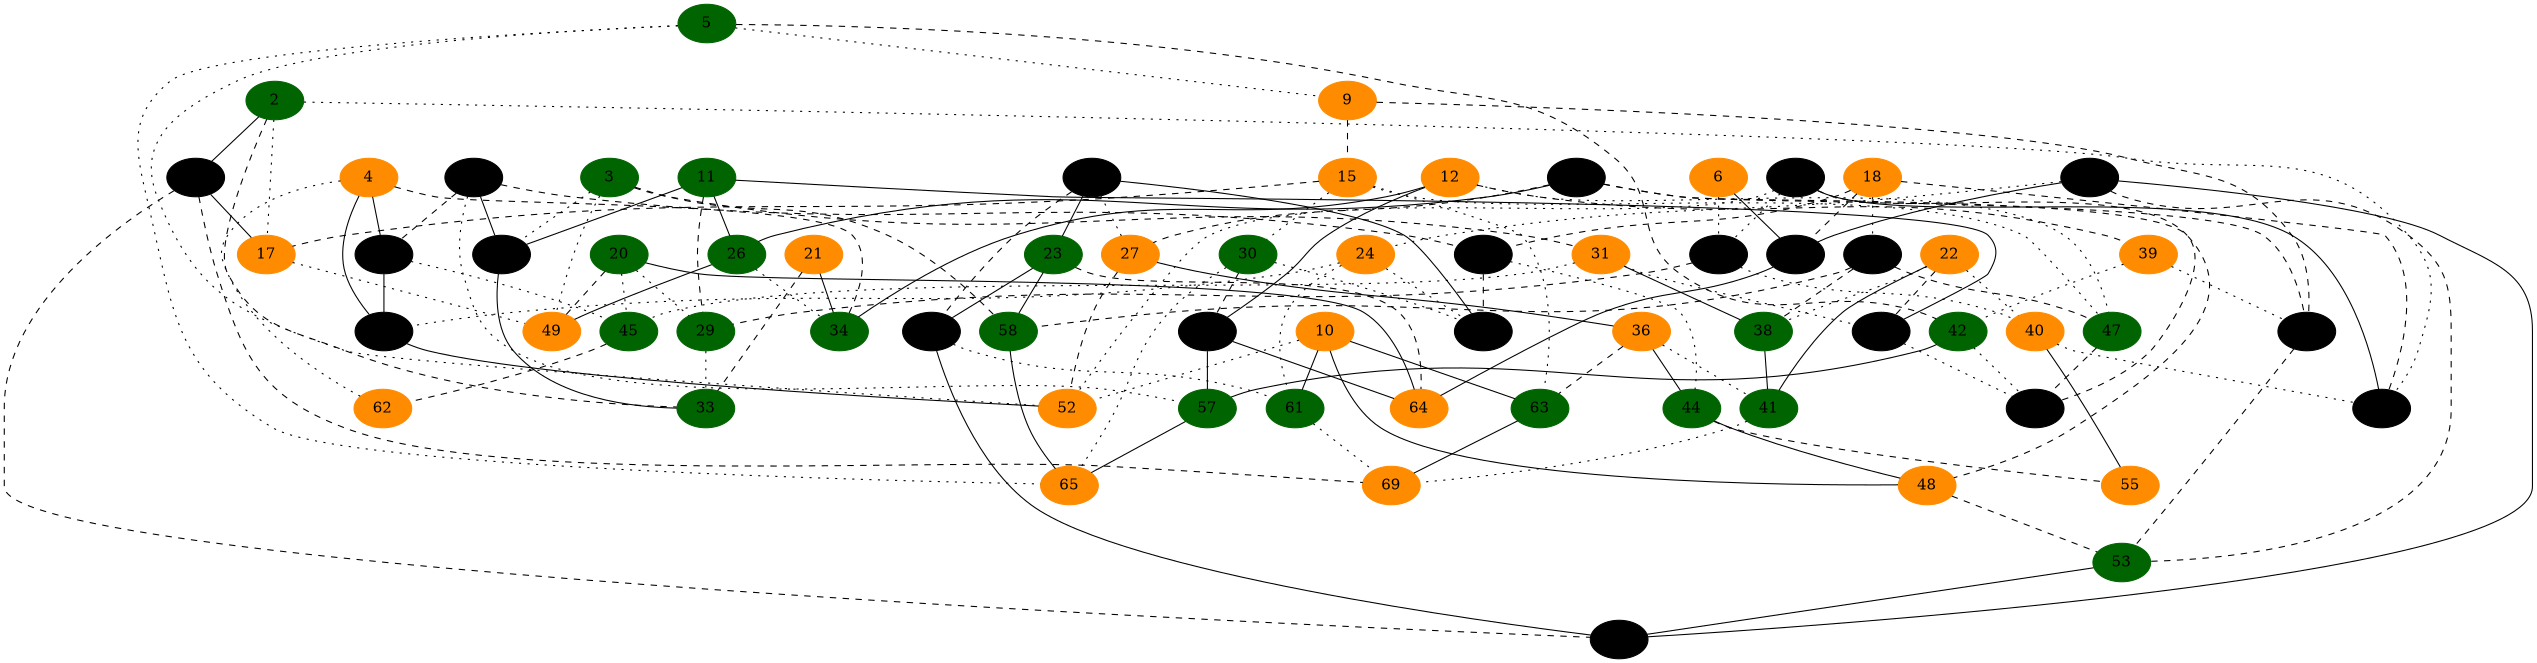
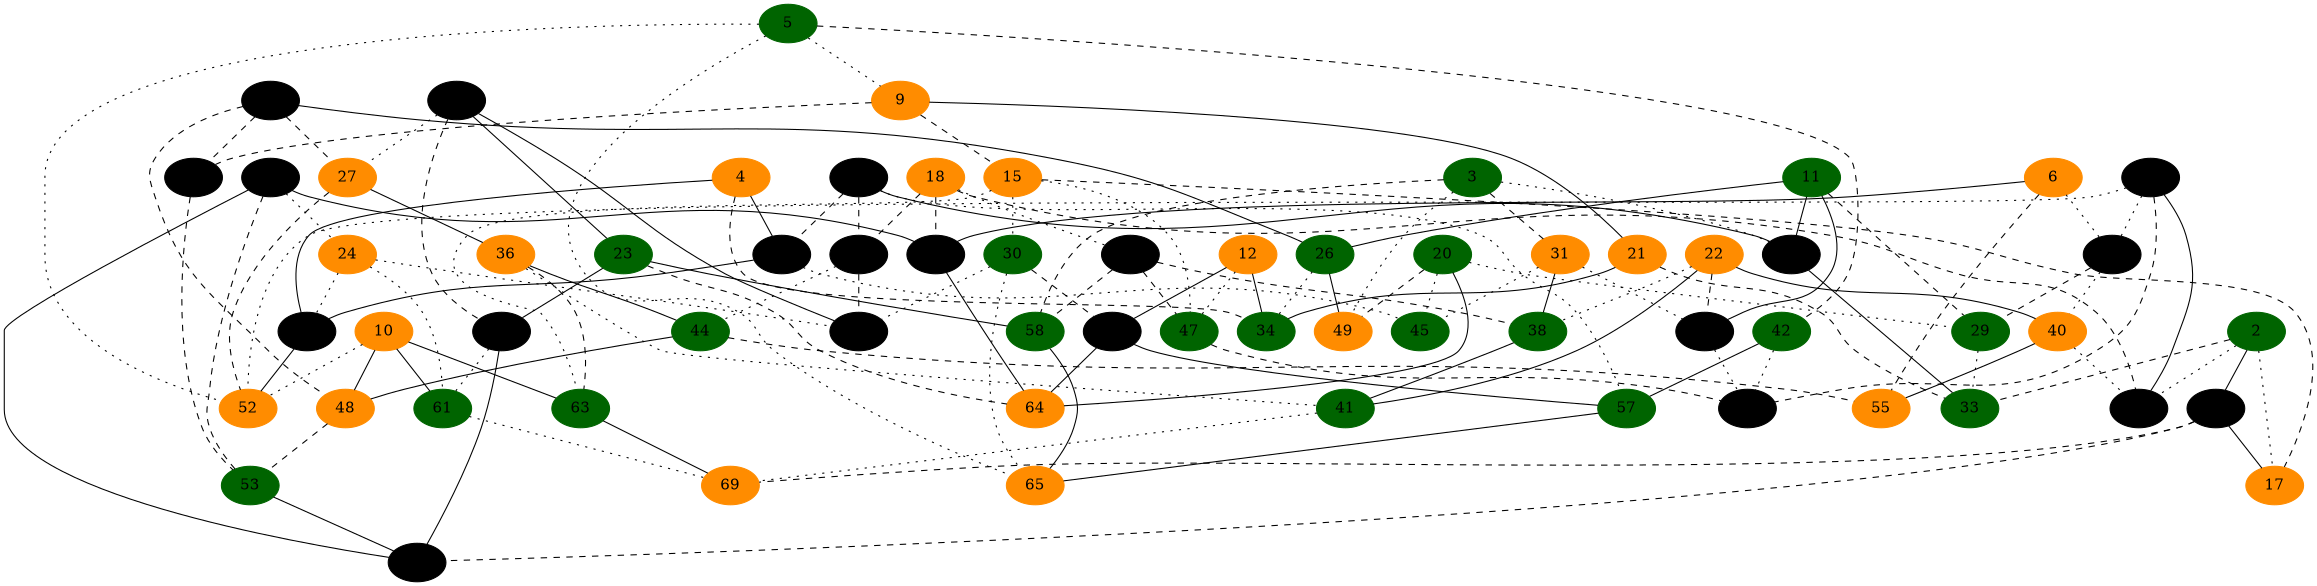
none -> (1290, 121)
(2149, 255) -> none
none -> (1960, 289)
(409, 293) -> none
(2001, 301) -> (1886, 293)
(383, 409) -> none
